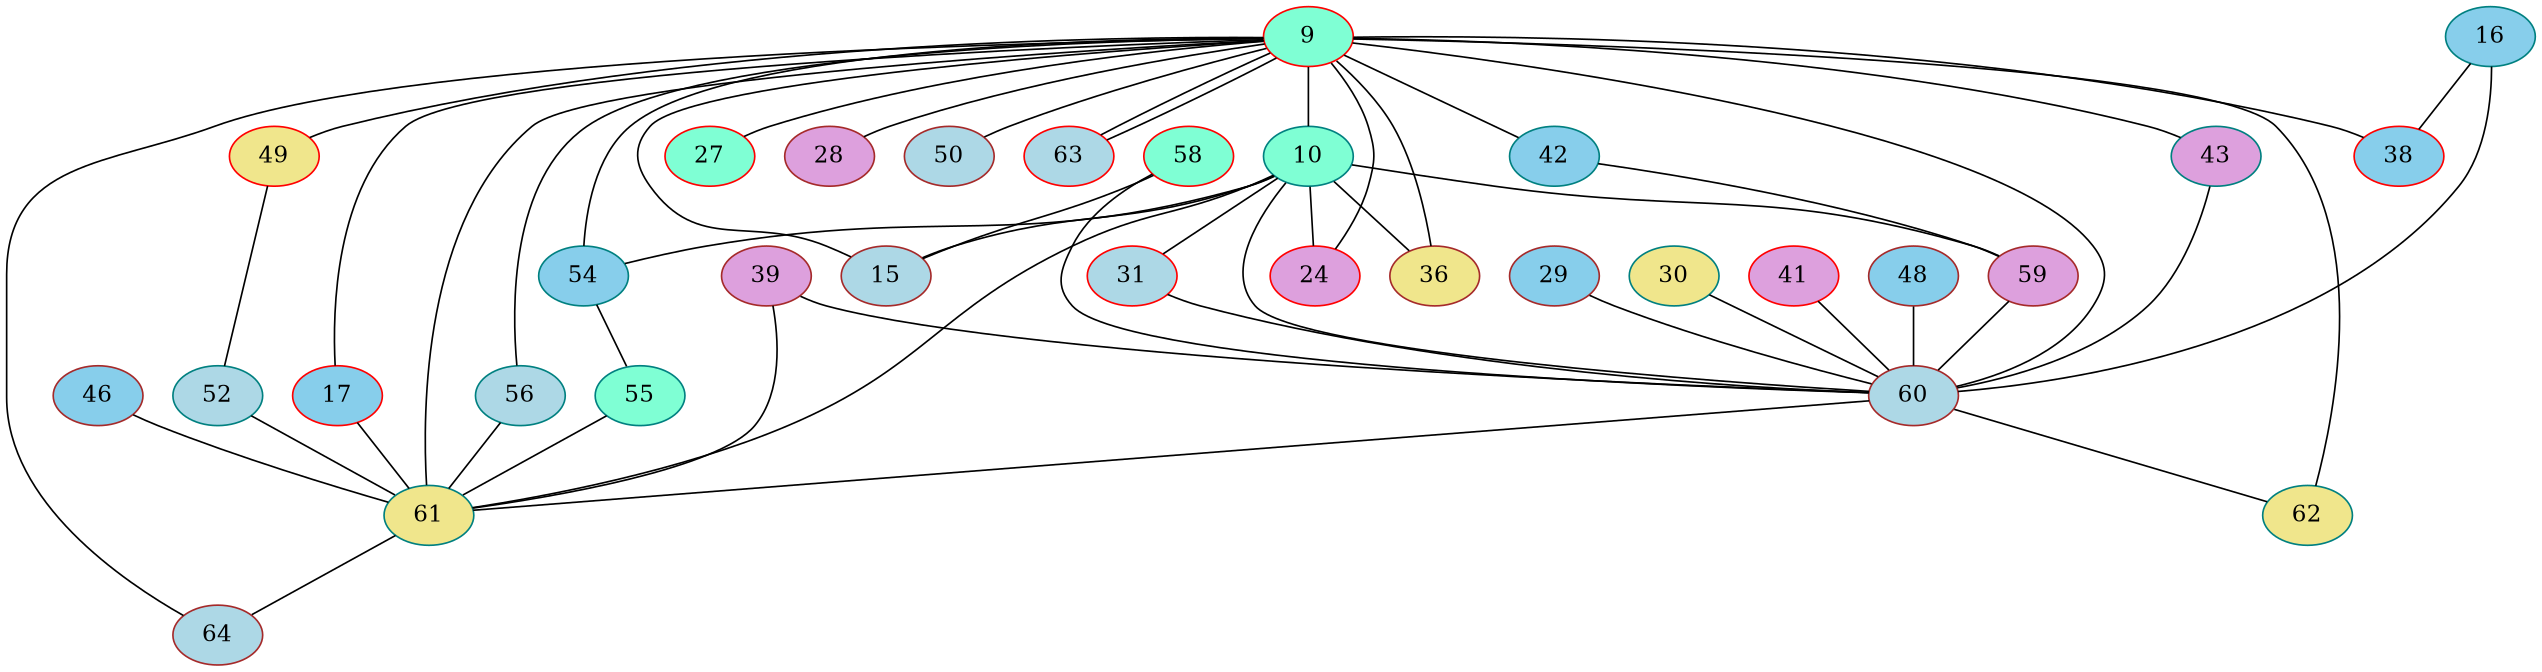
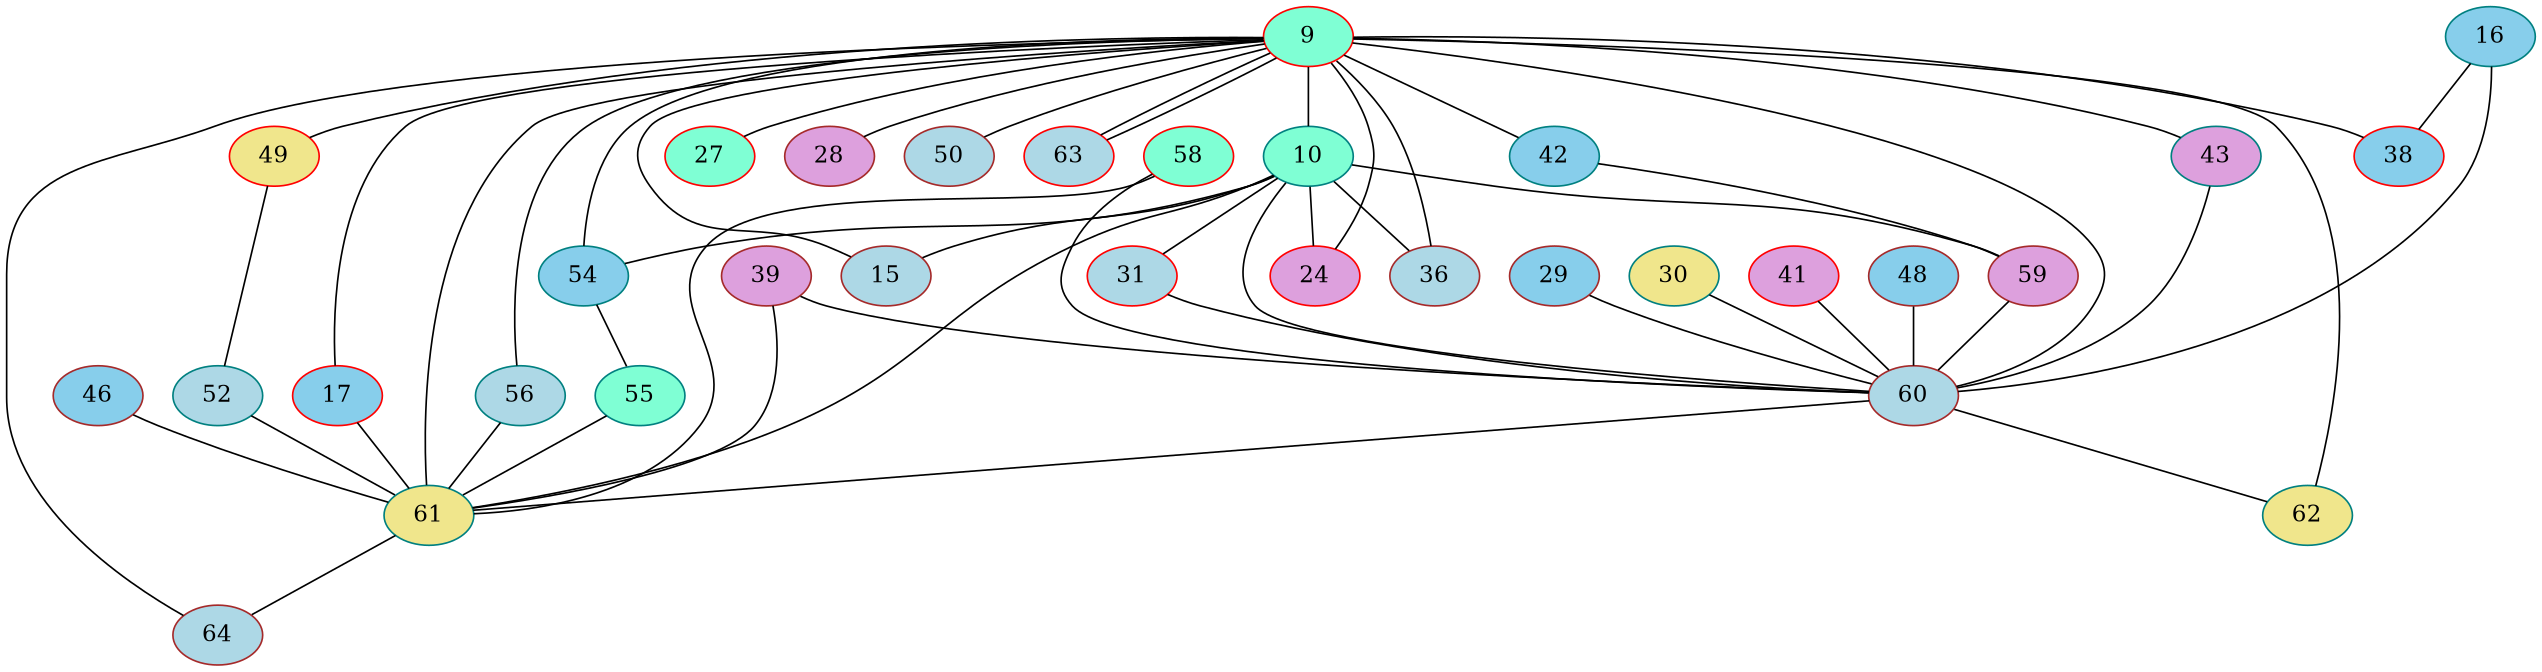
(1062, 211) -> (754, 220)
(1435, 276) -> (1435, 276)
